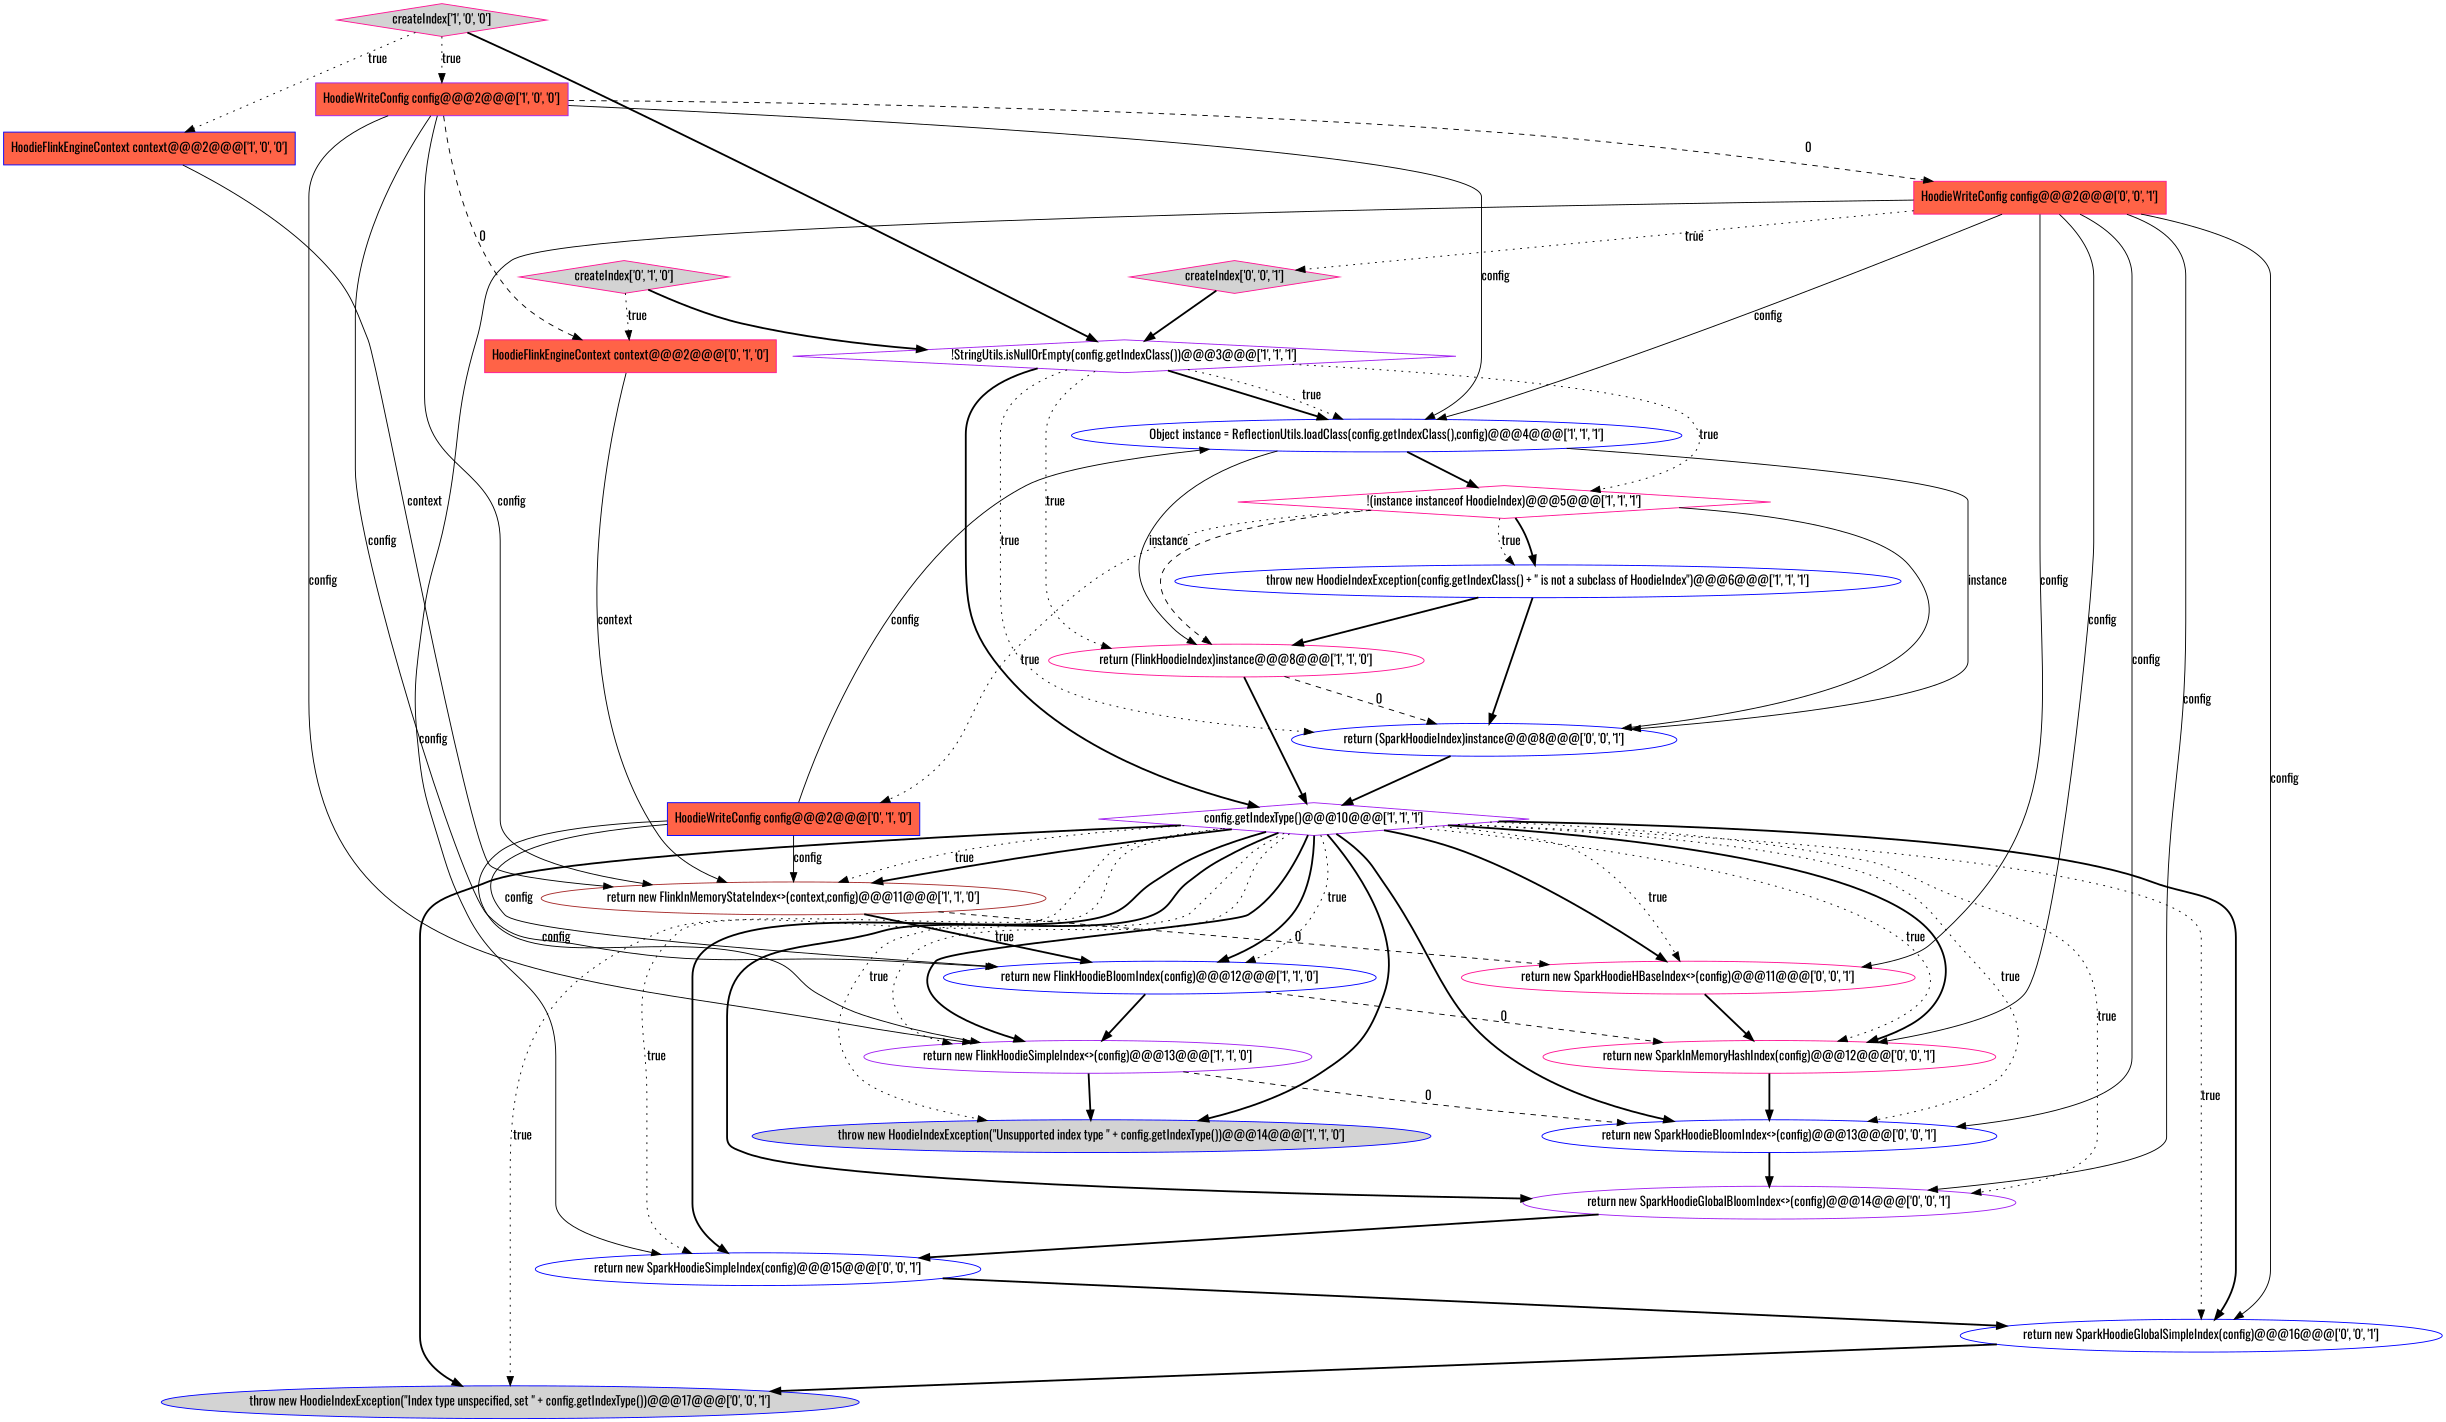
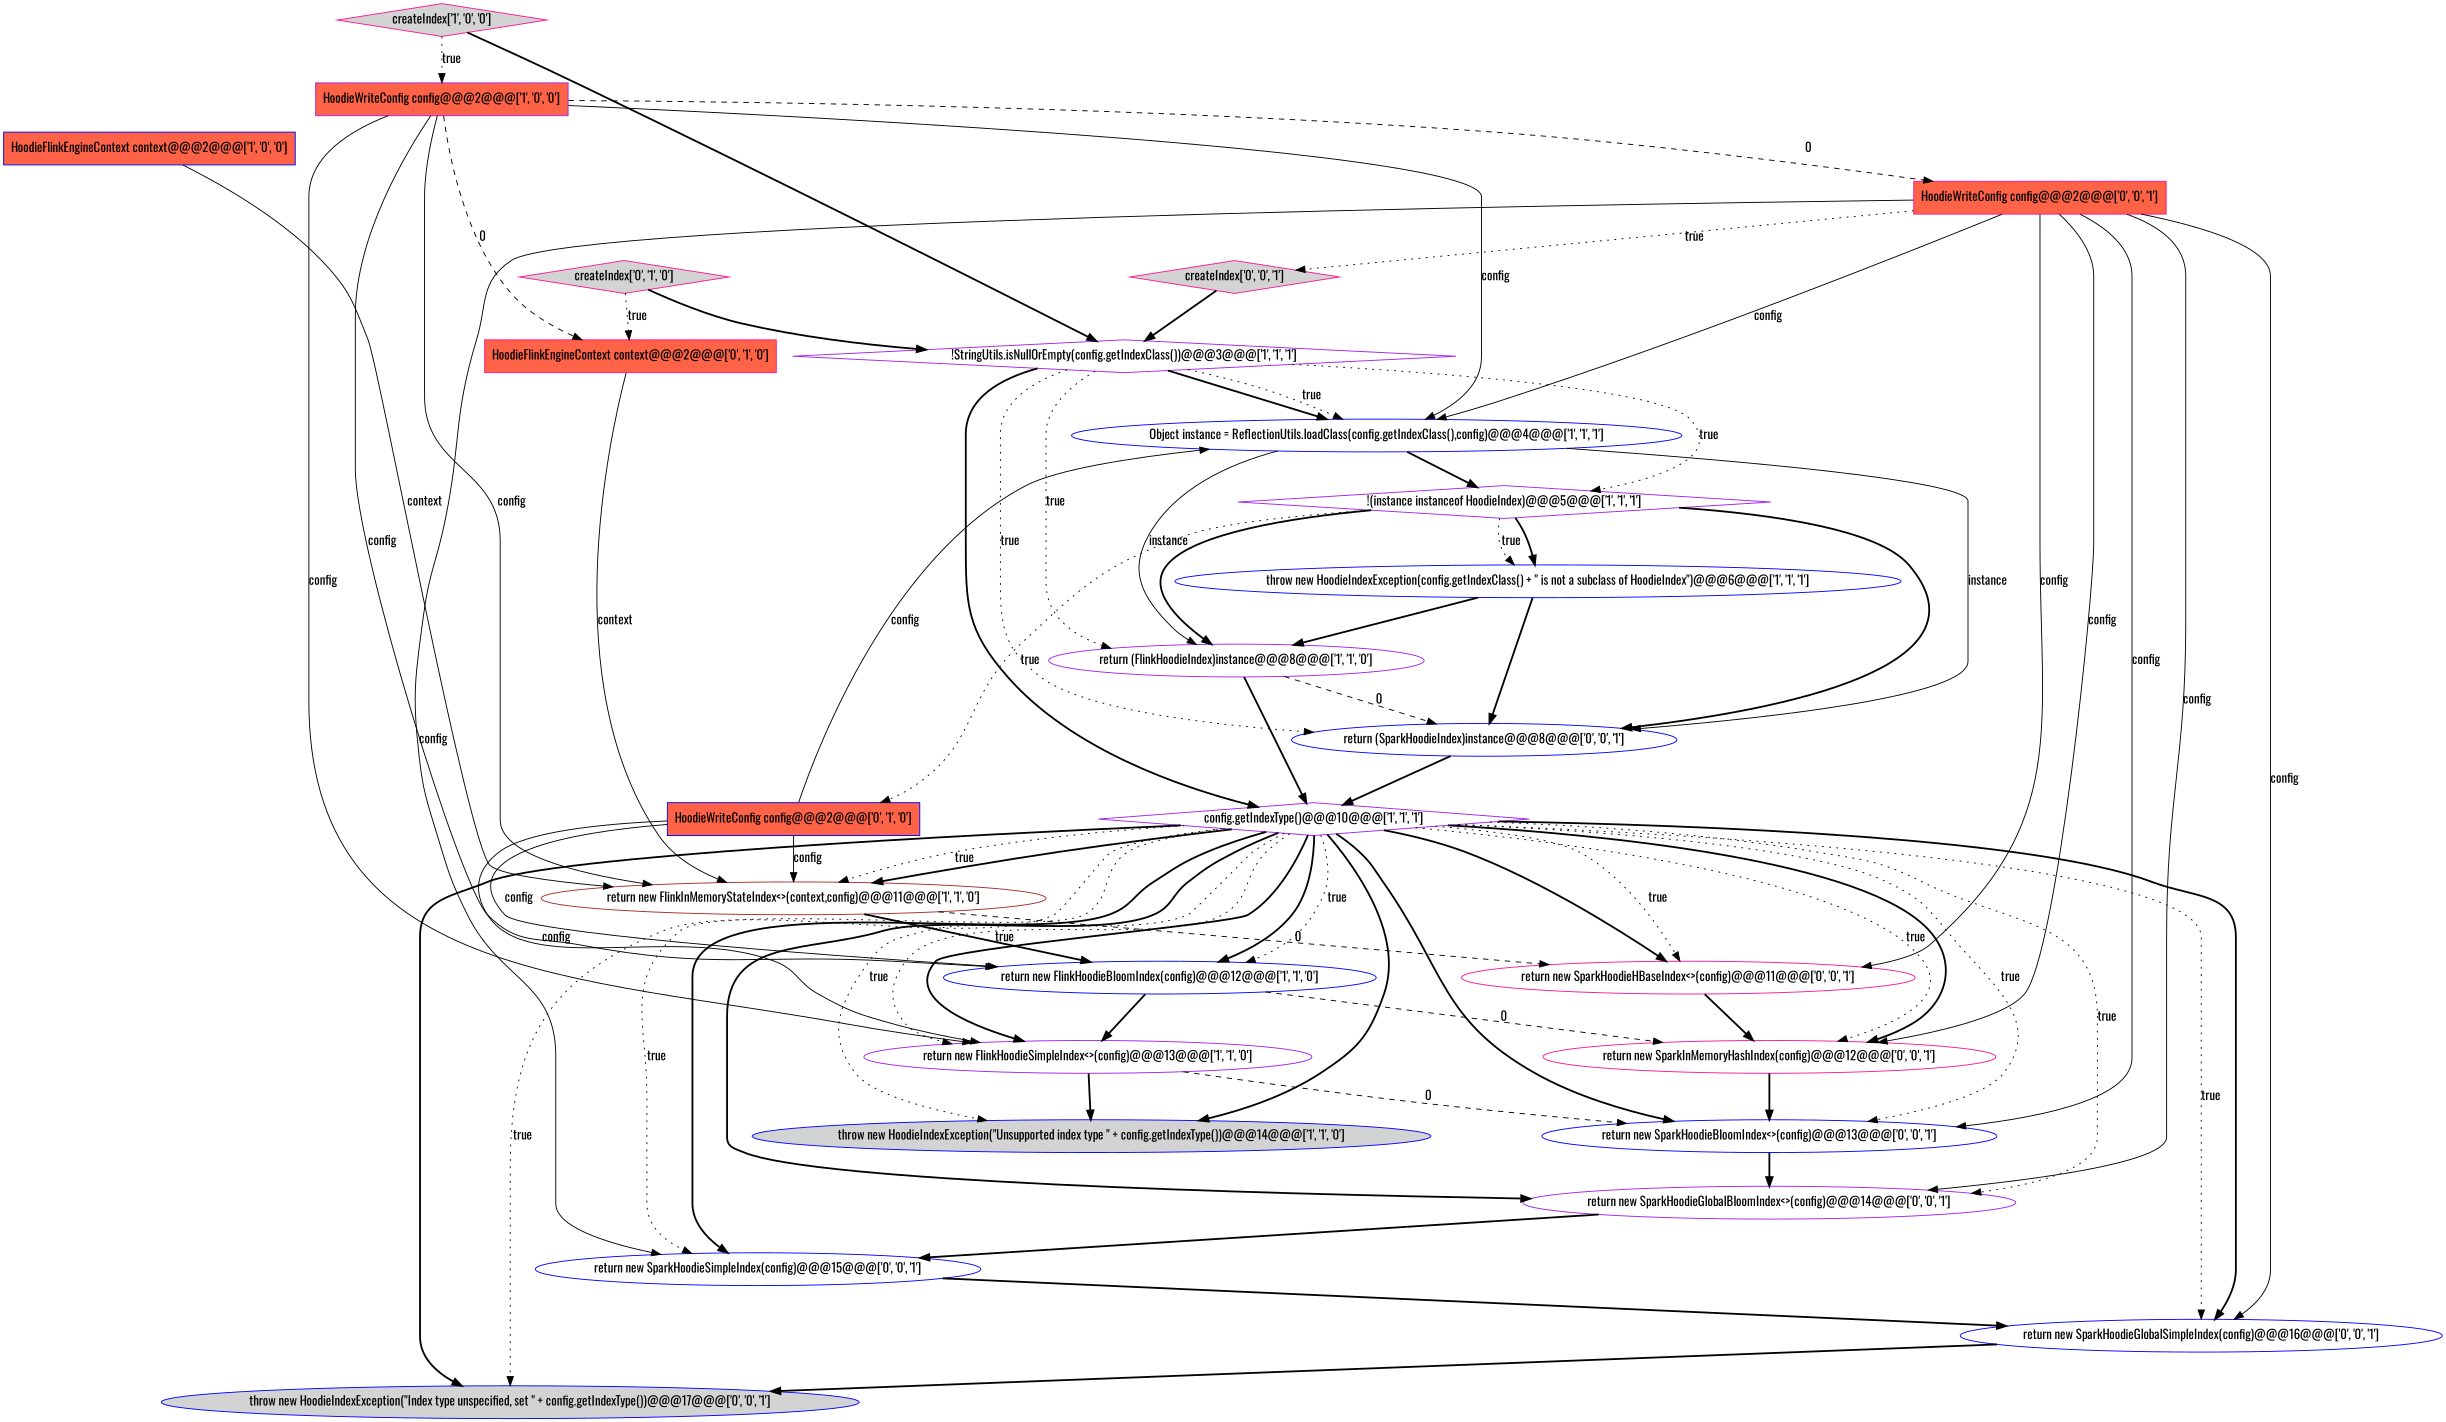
(305, 80) -> none
(1504, 502) -> (1504, 502)
(1220, 536) -> (1220, 536)
(1923, 632) -> (1923, 632)
(1236, 661) -> (1236, 661)
